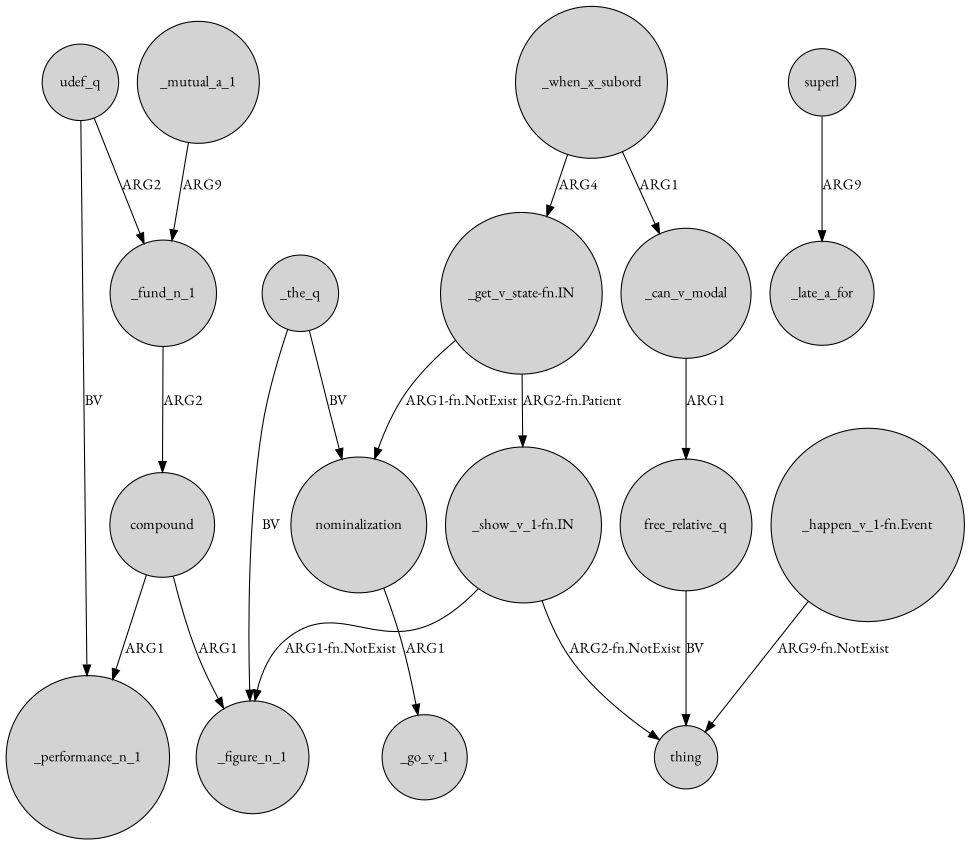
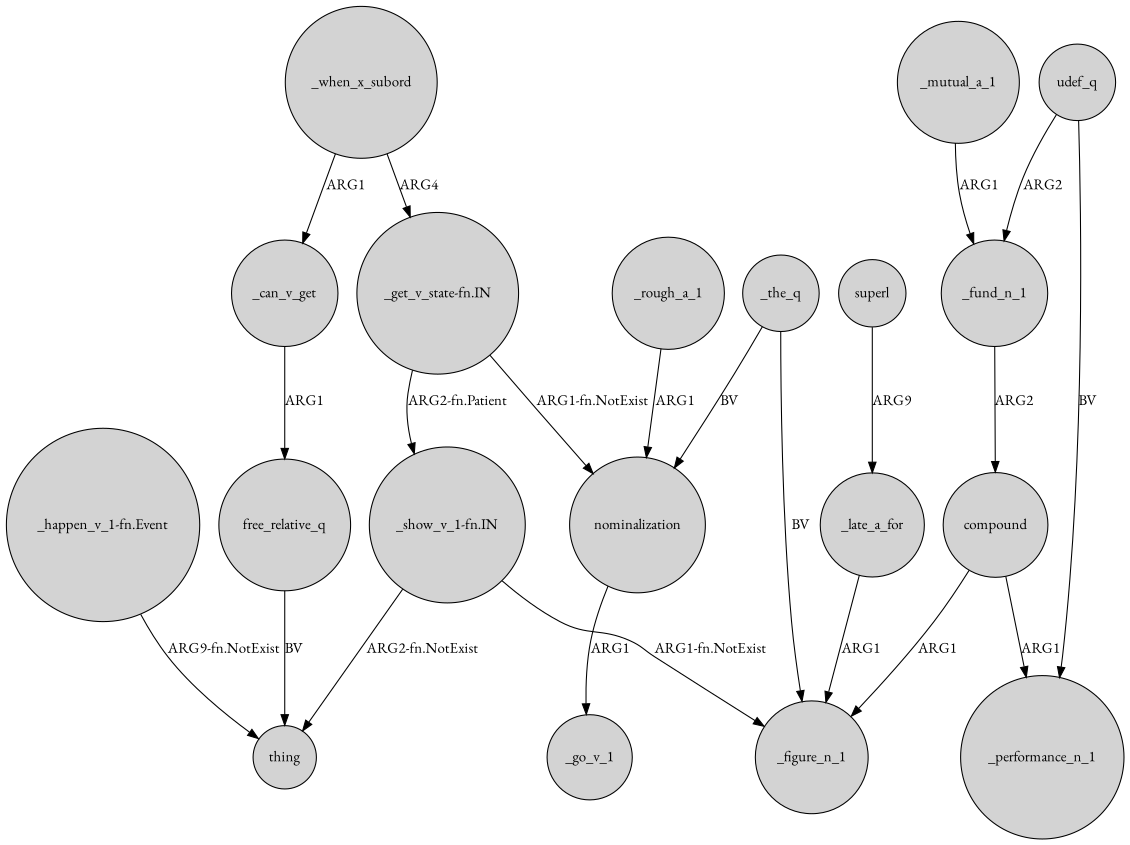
(202, 185) -> (979, 185)
none -> (668, 293)
(686, 293) -> (285, 293)
none -> (844, 633)
